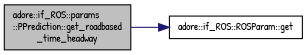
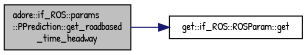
(236, 27) -> (236, 27)
